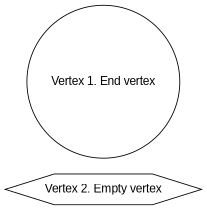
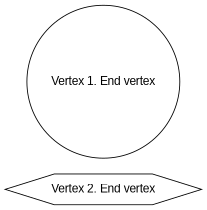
(103, 189) -> (103, 189)
